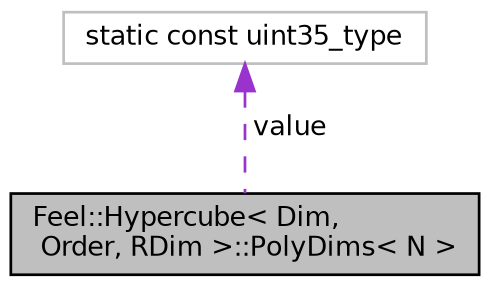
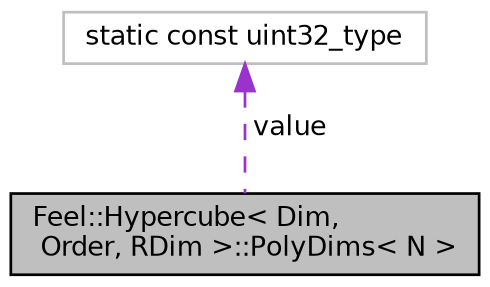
(245, 38) -> (245, 38)
